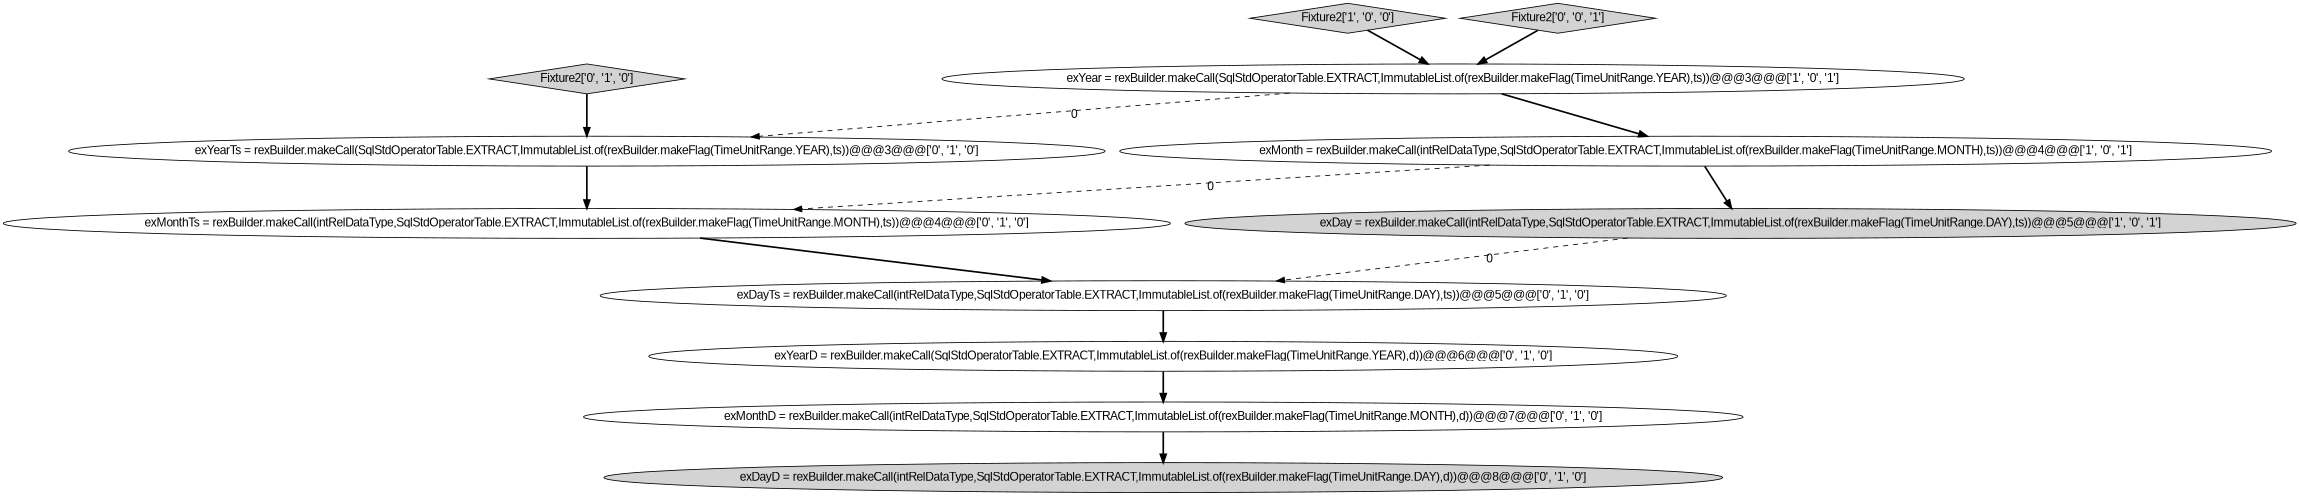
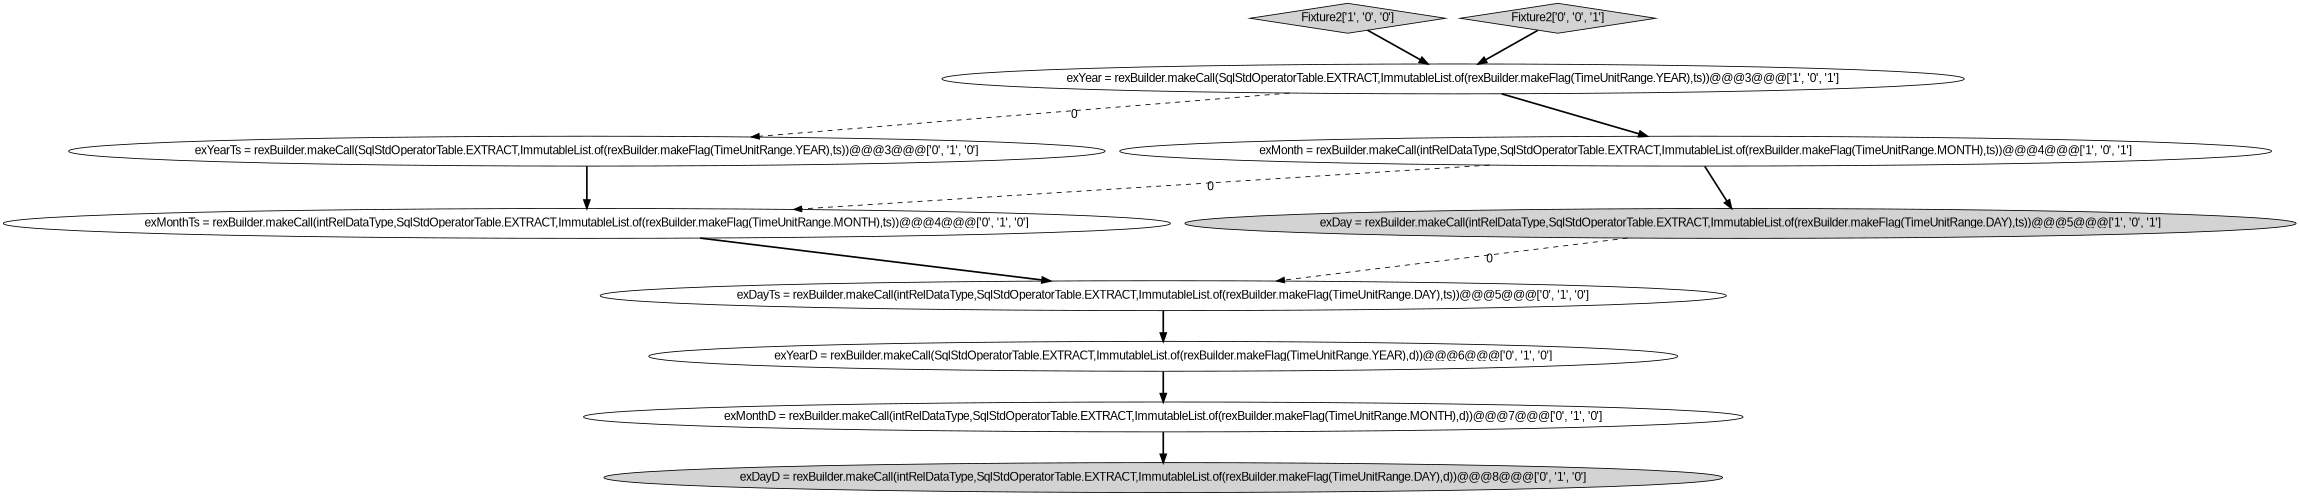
(587, 79) -> none
